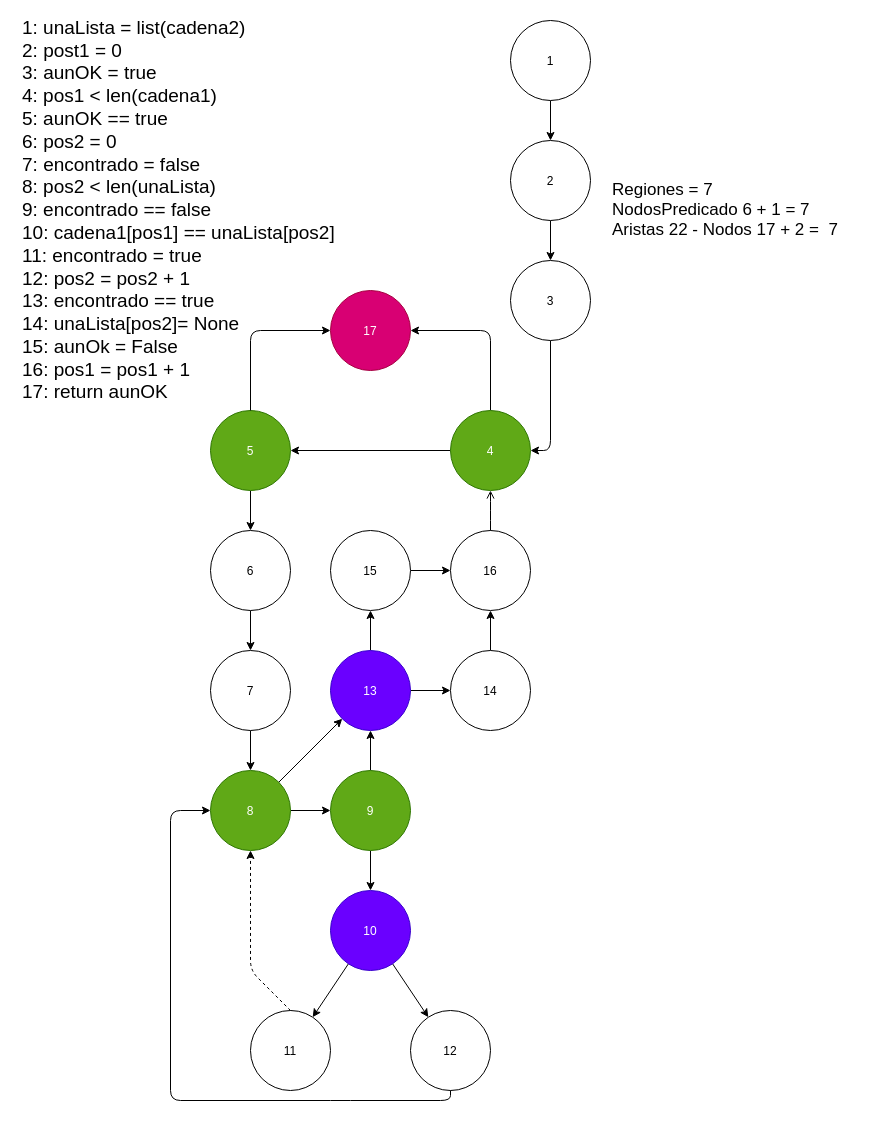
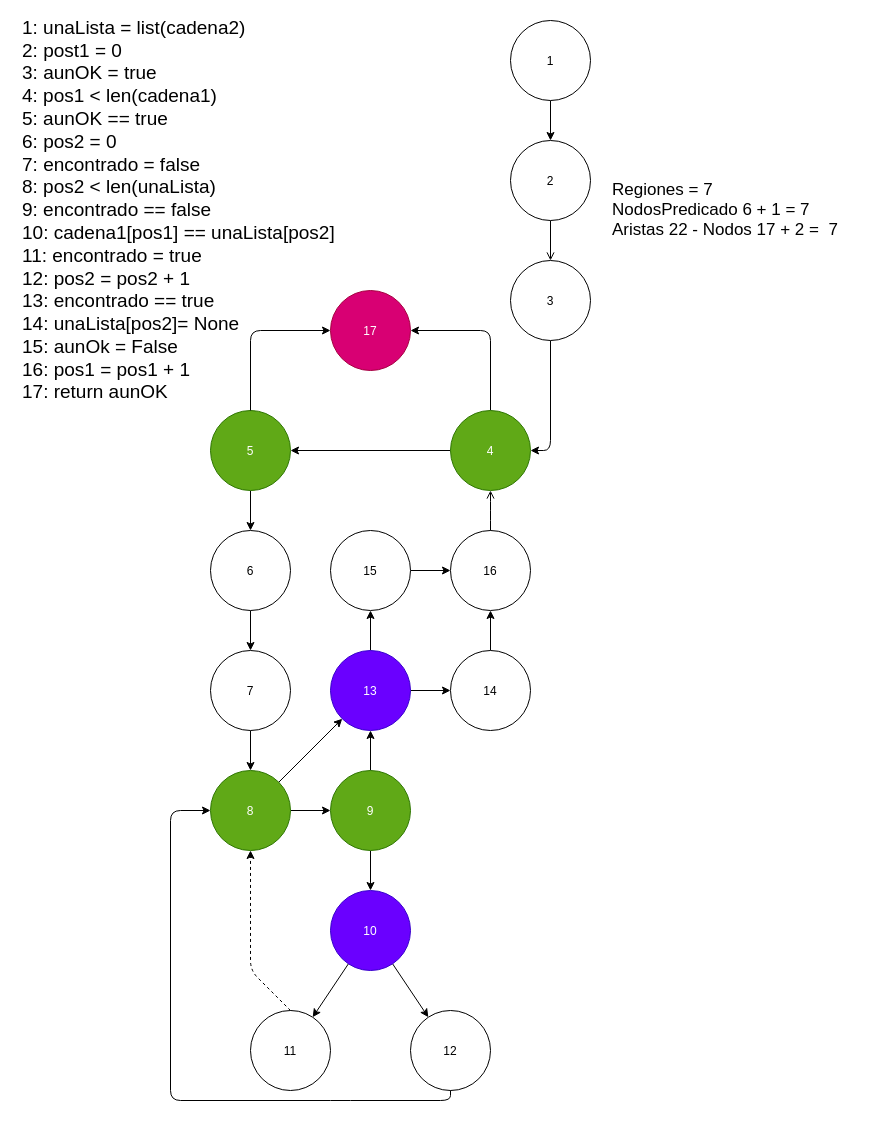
(551, 252) -> (551, 254)
